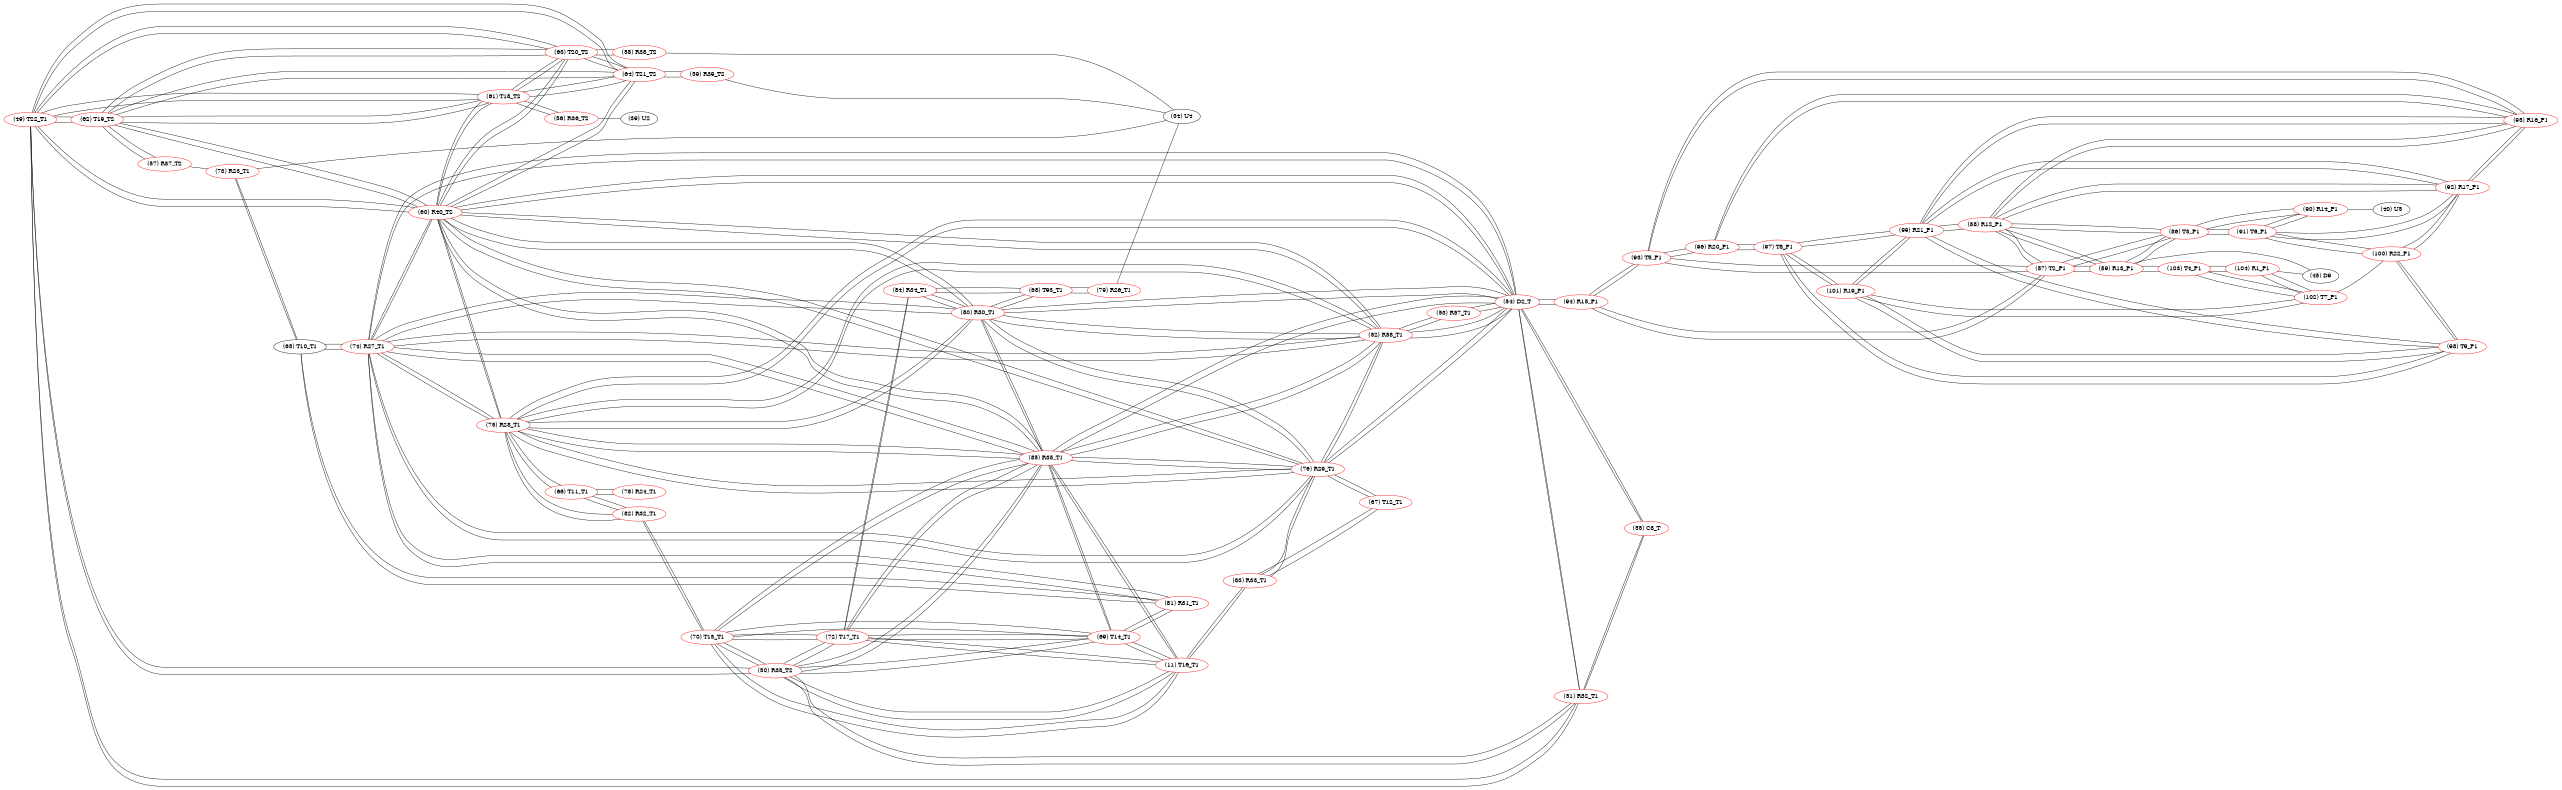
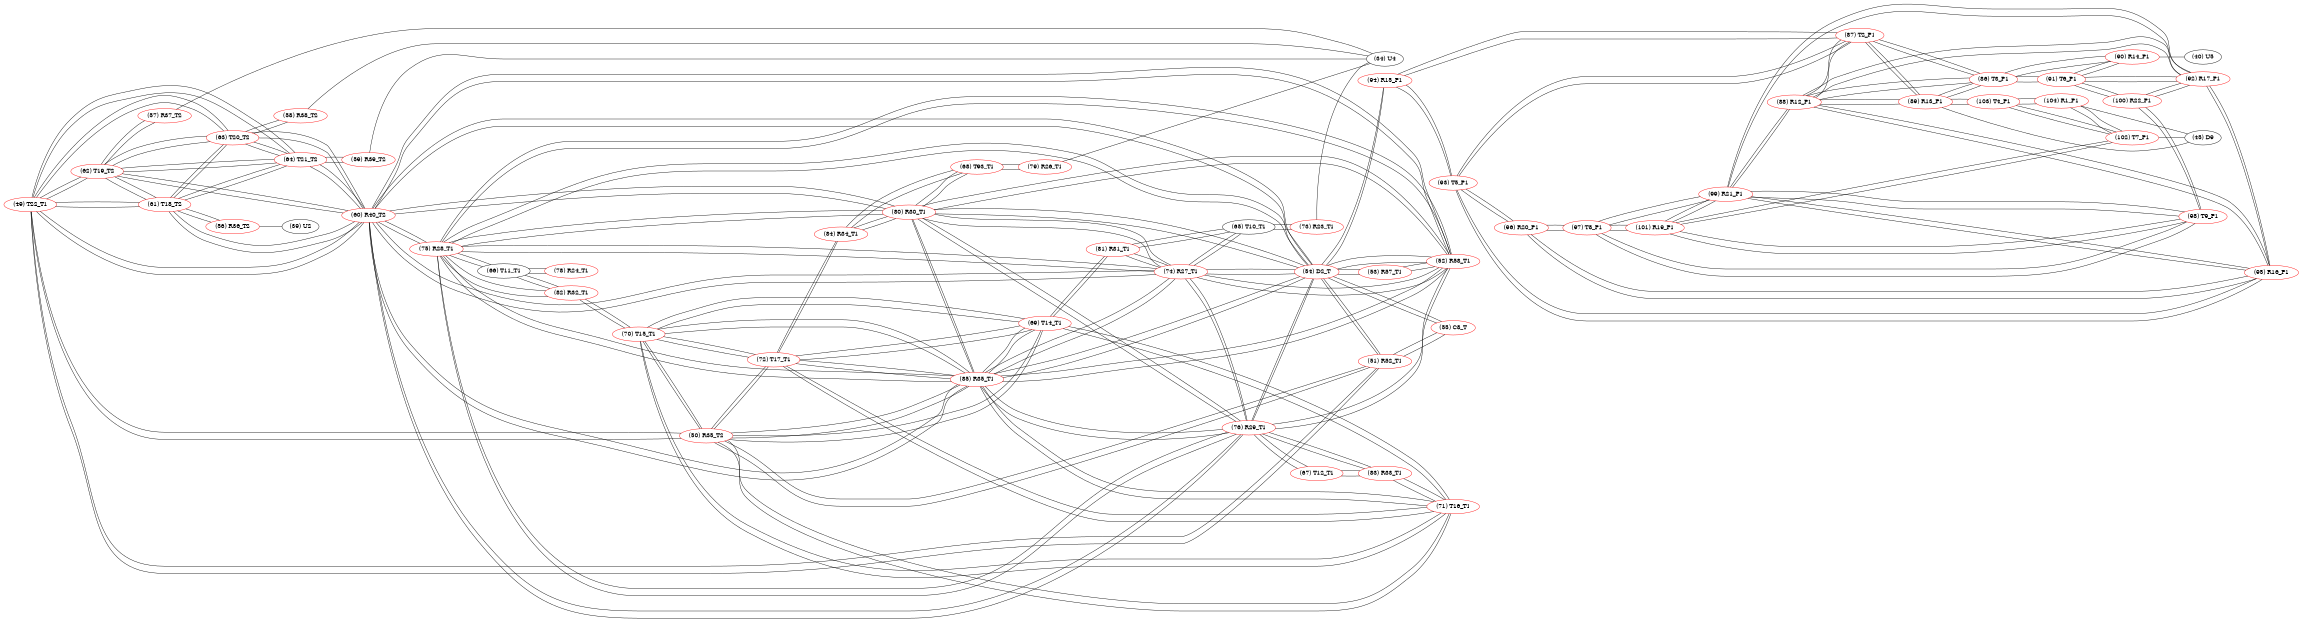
(199, 168) -> (769, 29)
(2361, 278) -> (2174, 138)
(571, 492) -> (504, 271)
(1182, 665) -> (1453, 507)
